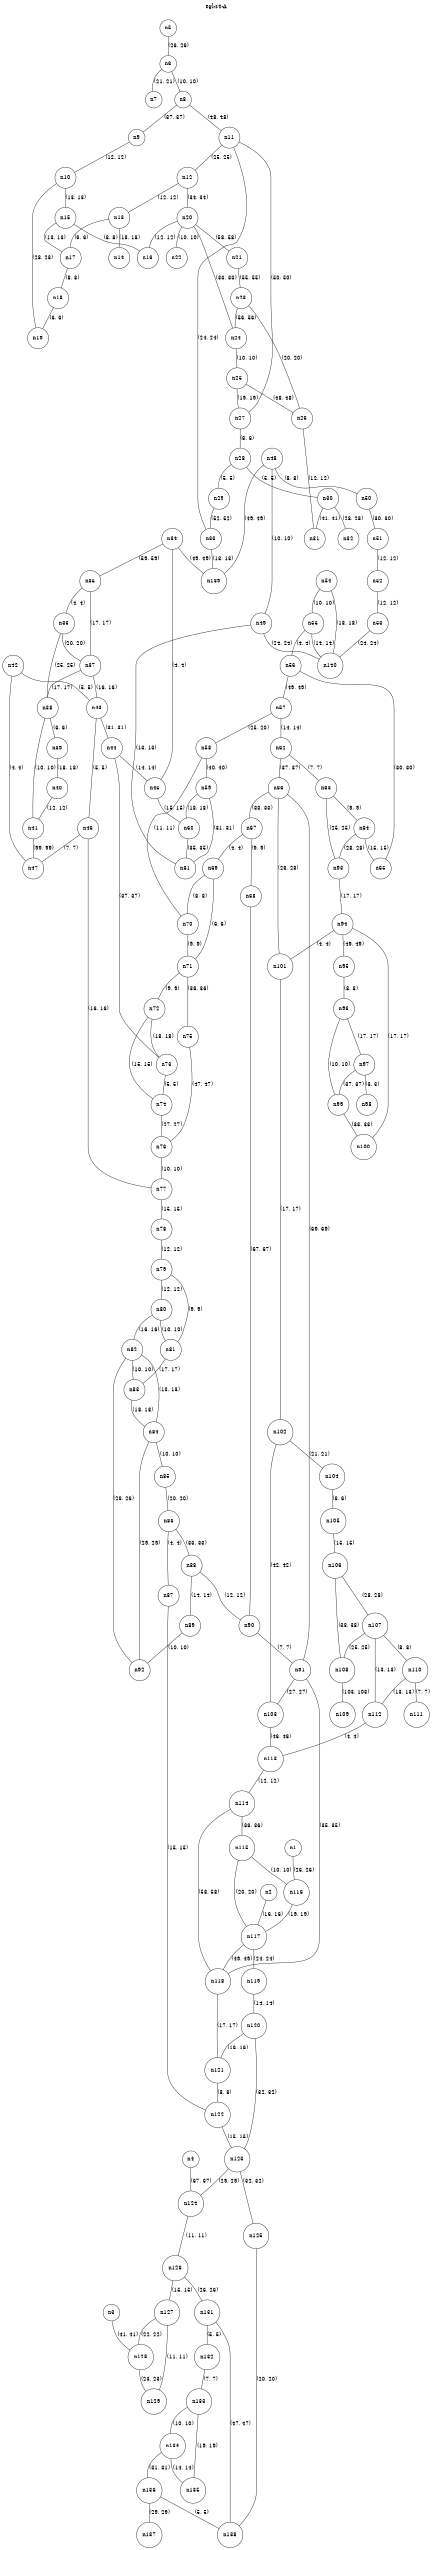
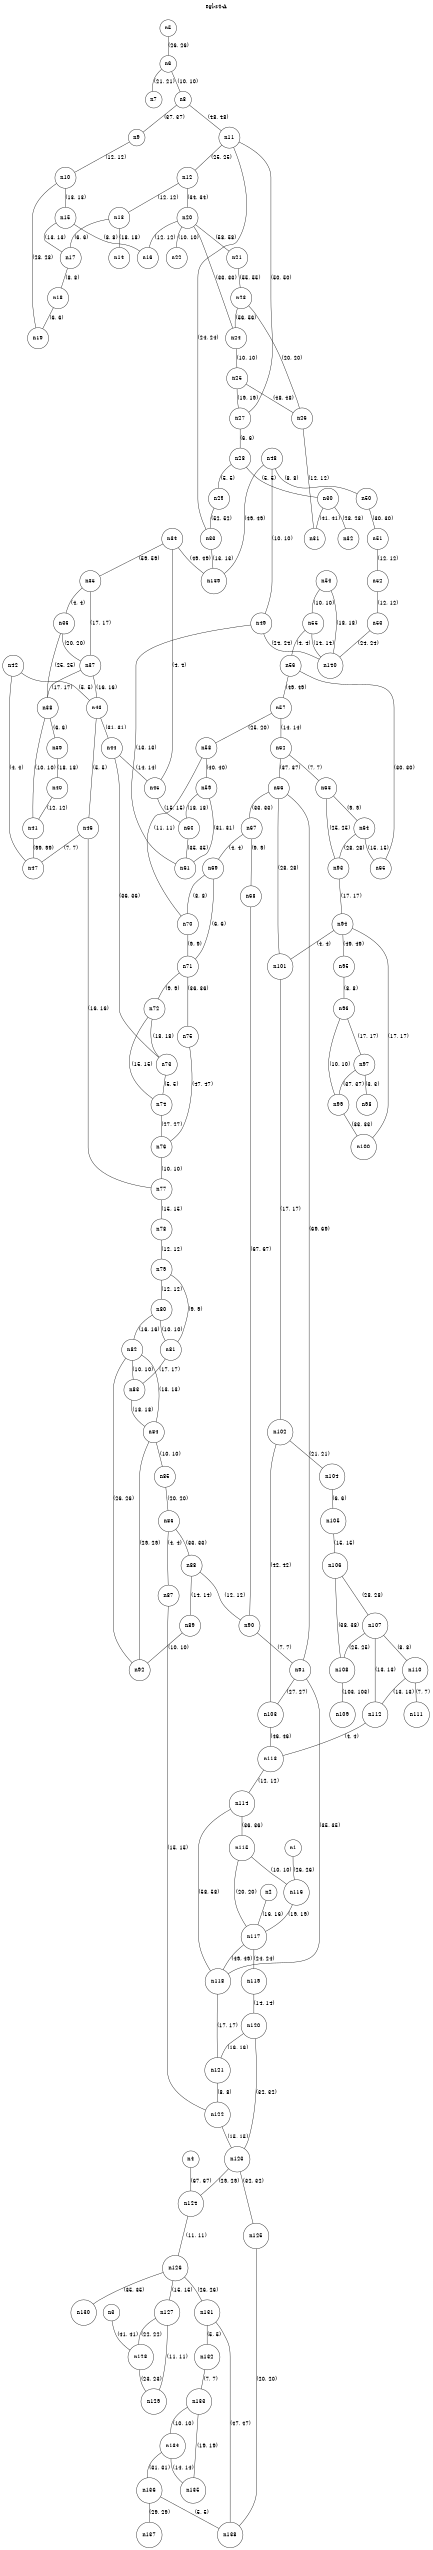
(130, 896) -> (130, 896)
none -> (84, 2313)
